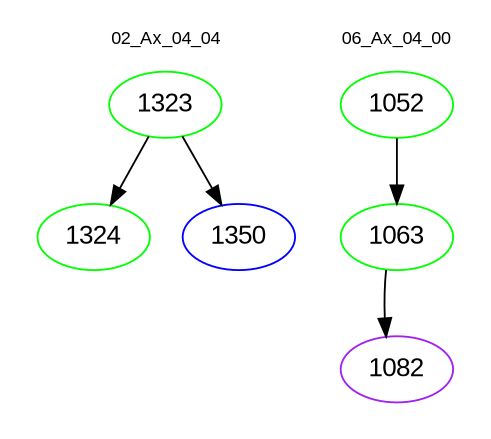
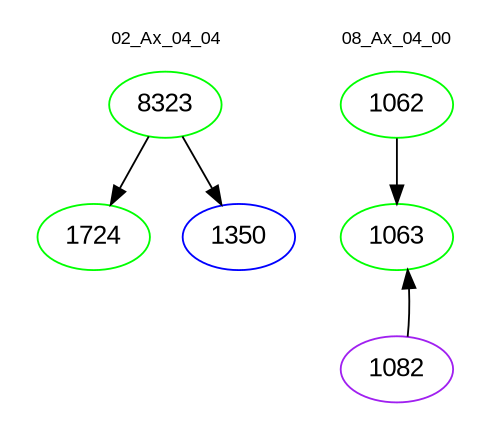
(397, 40) -> (397, 40)
(165, 105) -> (165, 105)
(397, 105) -> (397, 105)
(94, 237) -> (94, 237)
(385, 294) -> (409, 313)
